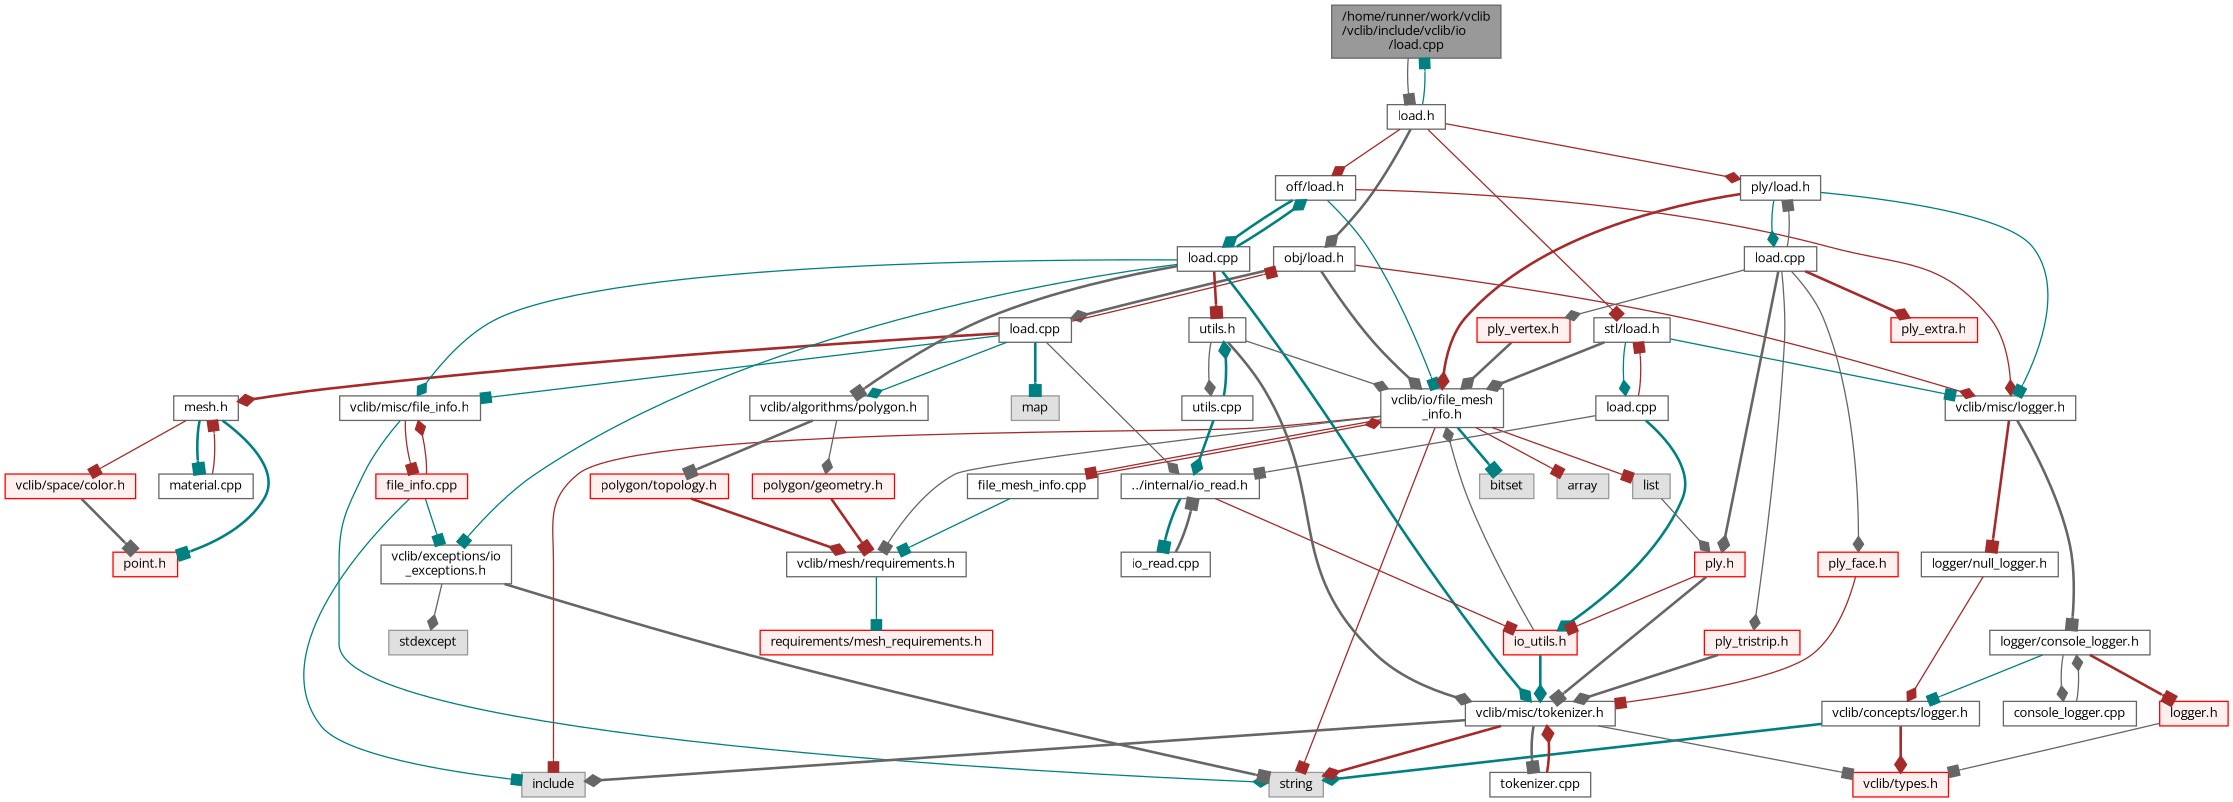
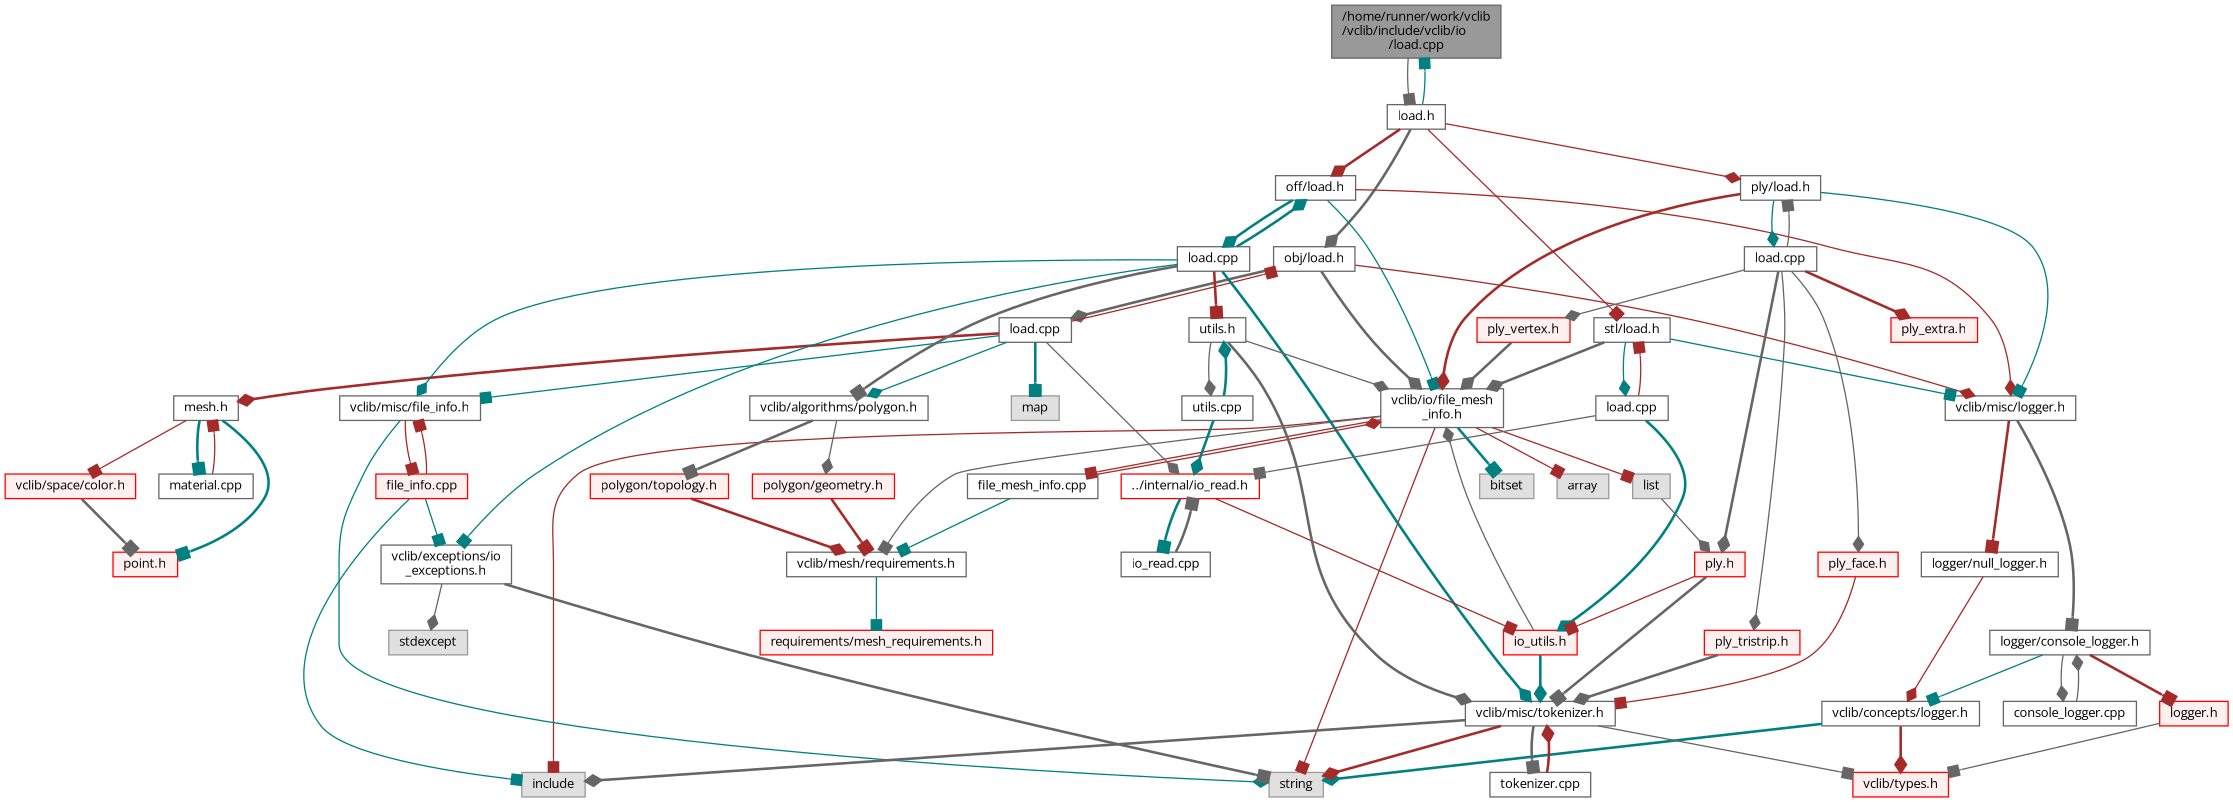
(1373, 148) -> (1373, 148)
(426, 455) -> (425, 453)
(1190, 486) -> (1190, 486)
